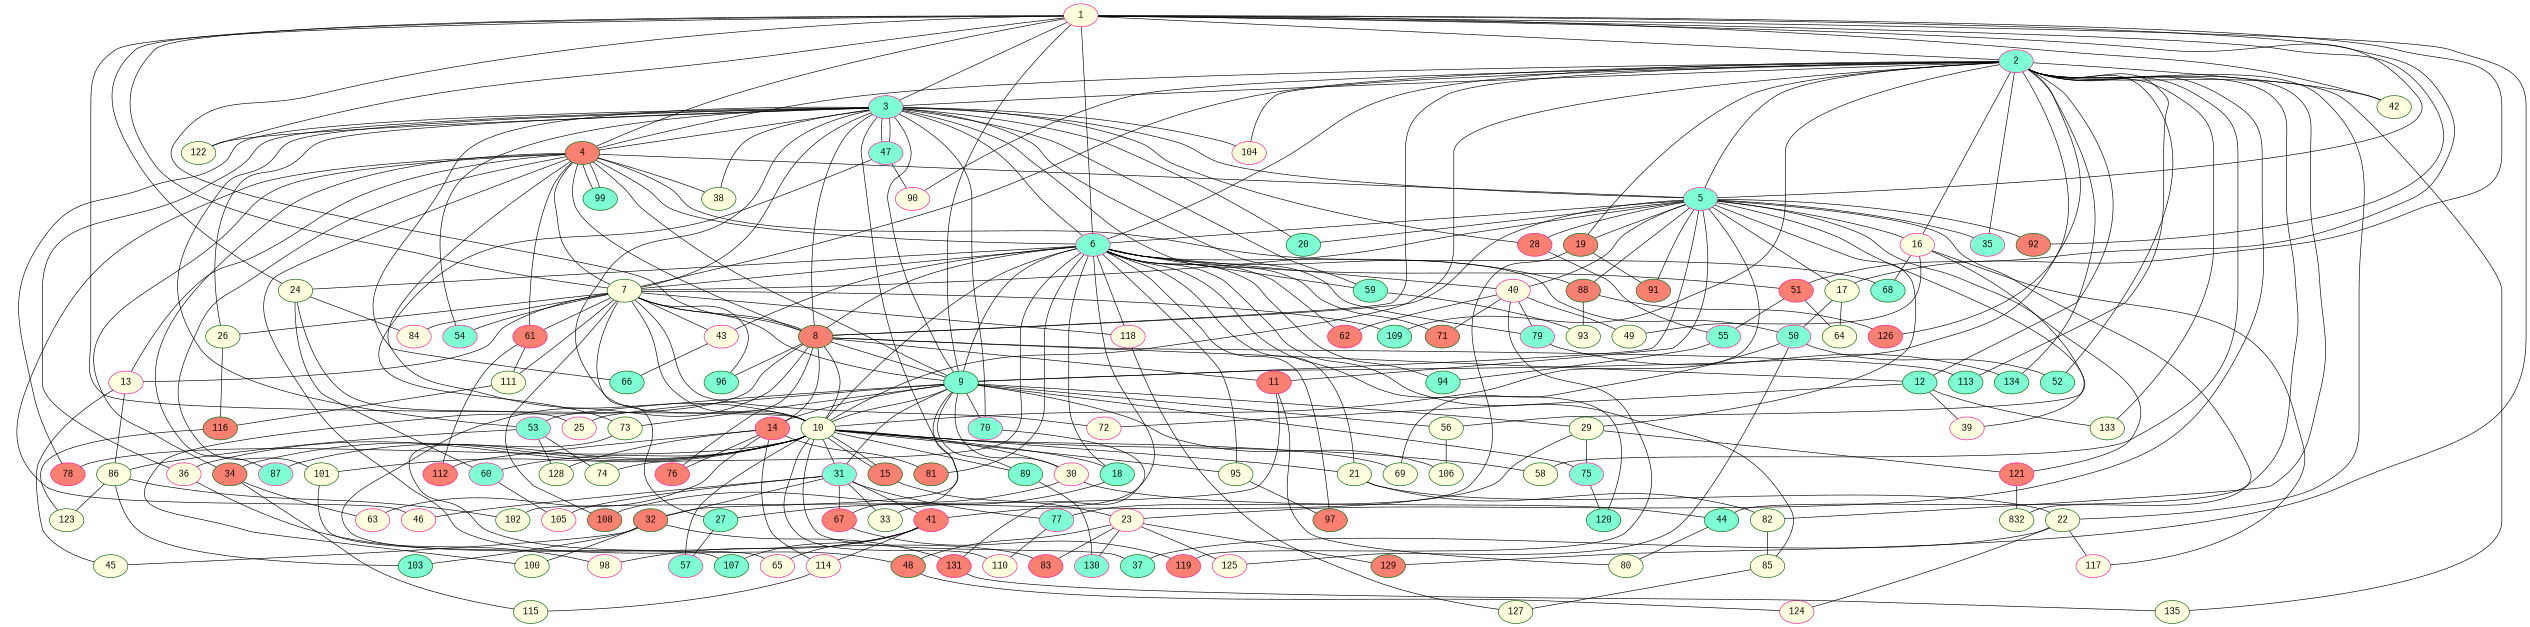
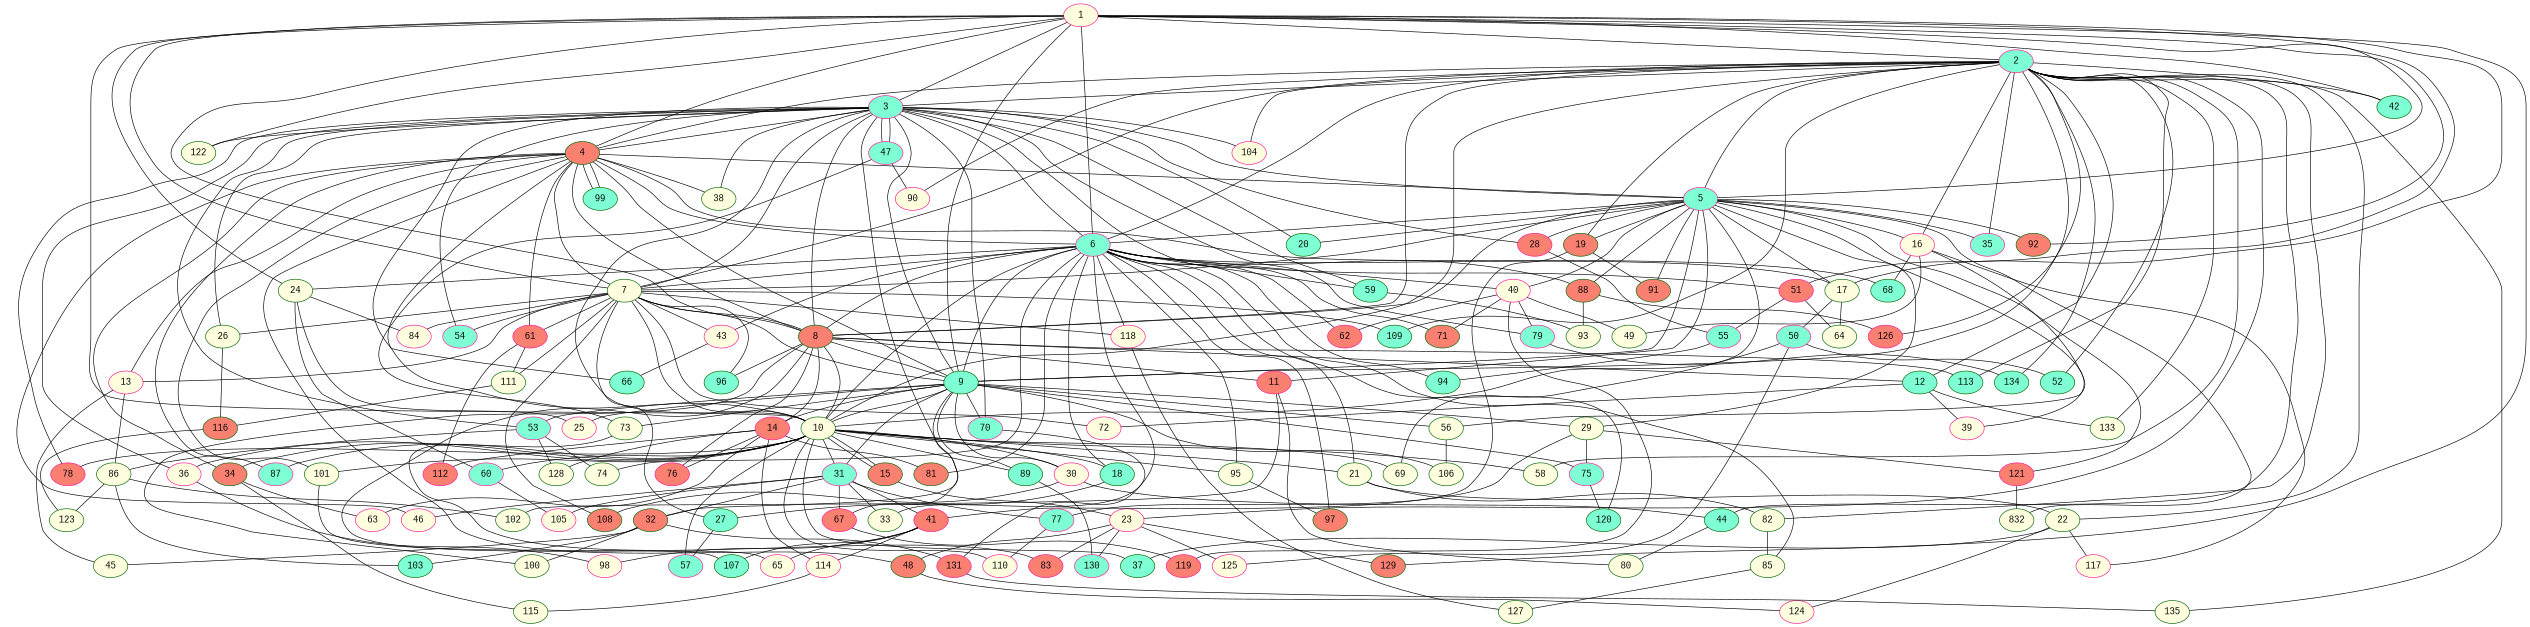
(2394, 107) -> (2394, 107)
(1547, 289) -> (1469, 262)
